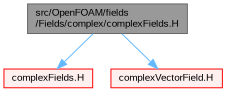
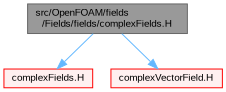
(107, 19) -> (107, 19)
